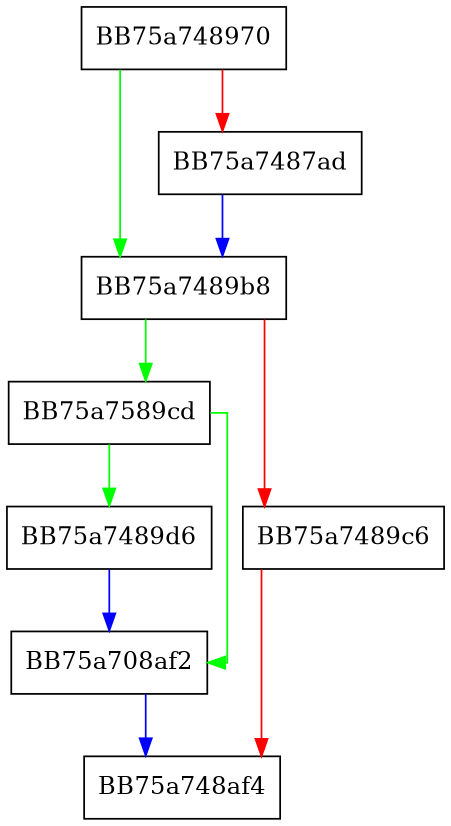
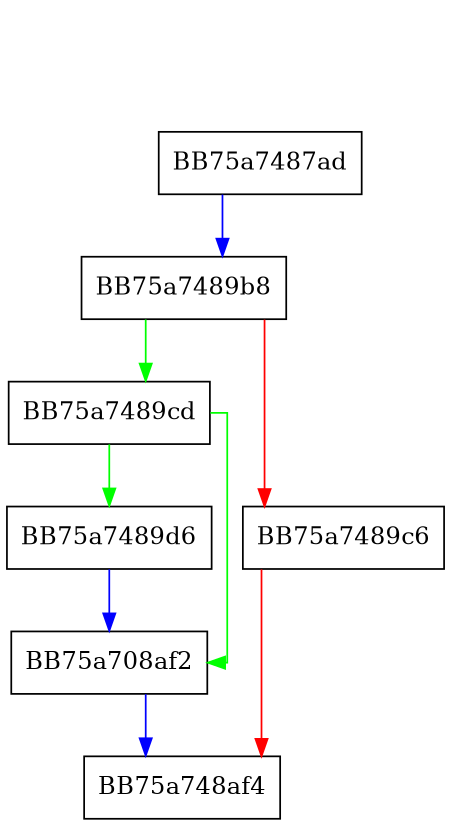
(184, 38) -> none
(109, 413) -> (109, 413)
